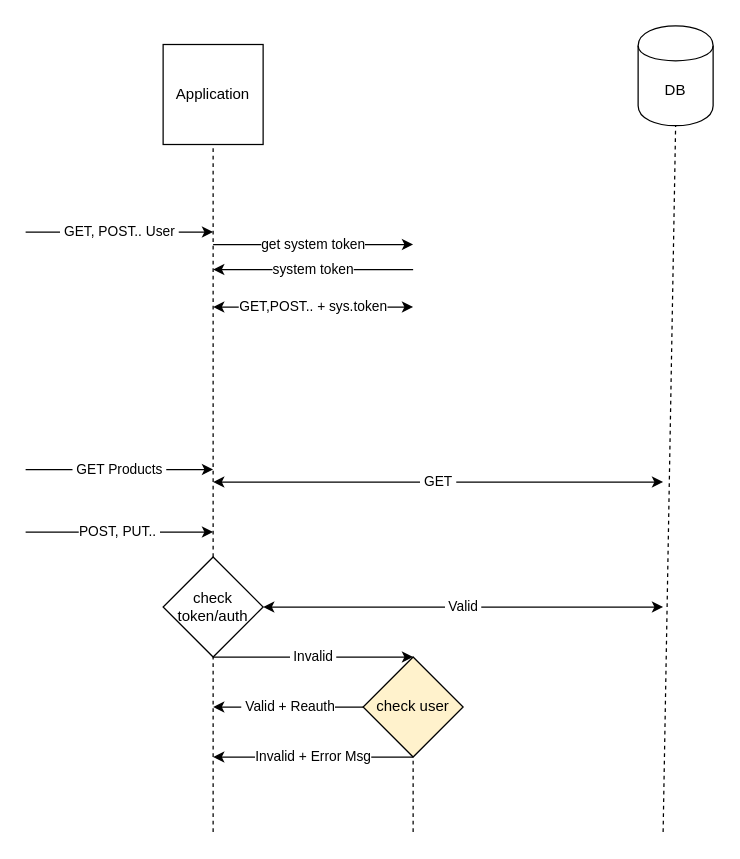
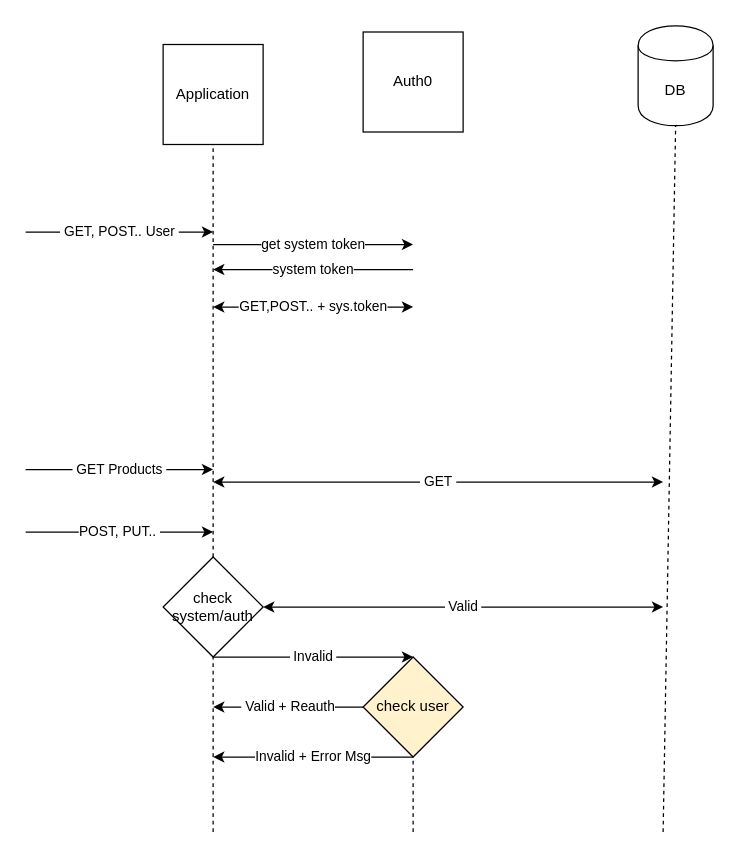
none -> (413, 82)
(213, 607) -> (213, 607)
